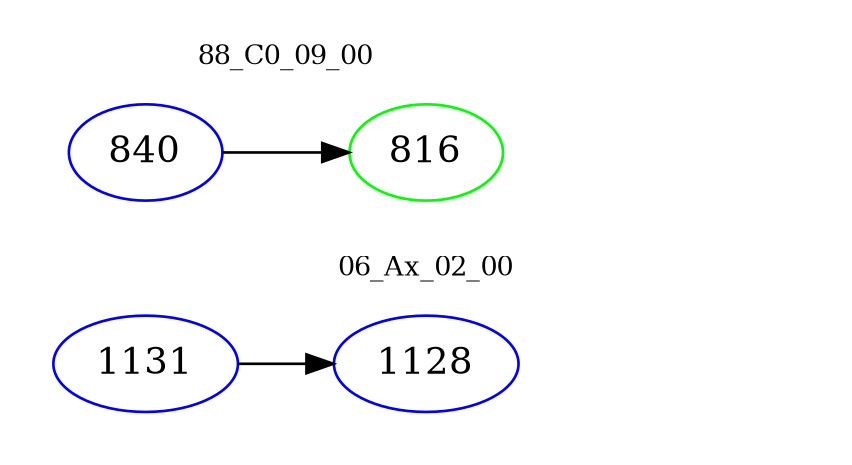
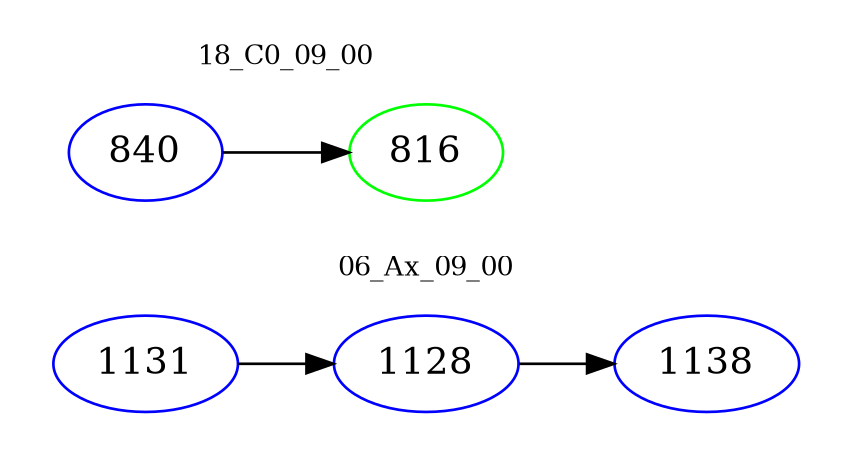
(286, 58) -> (286, 58)
(426, 269) -> (426, 269)
none -> (707, 364)
